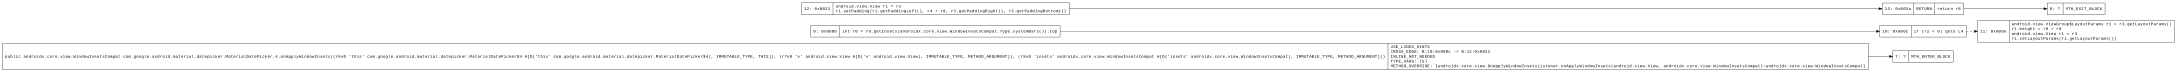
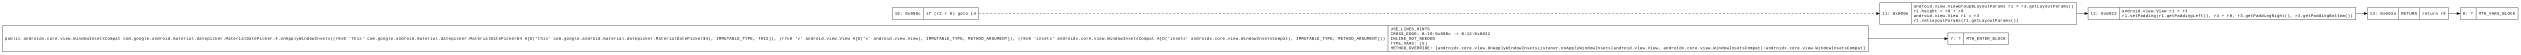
(2084, 9) -> (2497, 13)
none -> (2081, 14)
(935, 31) -> none
